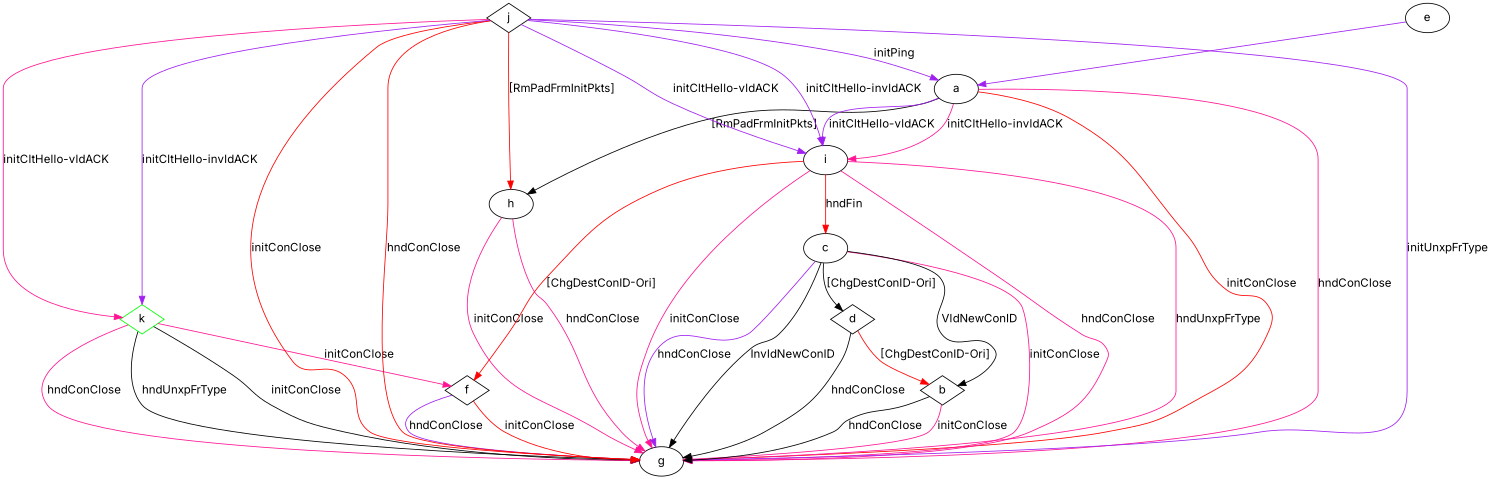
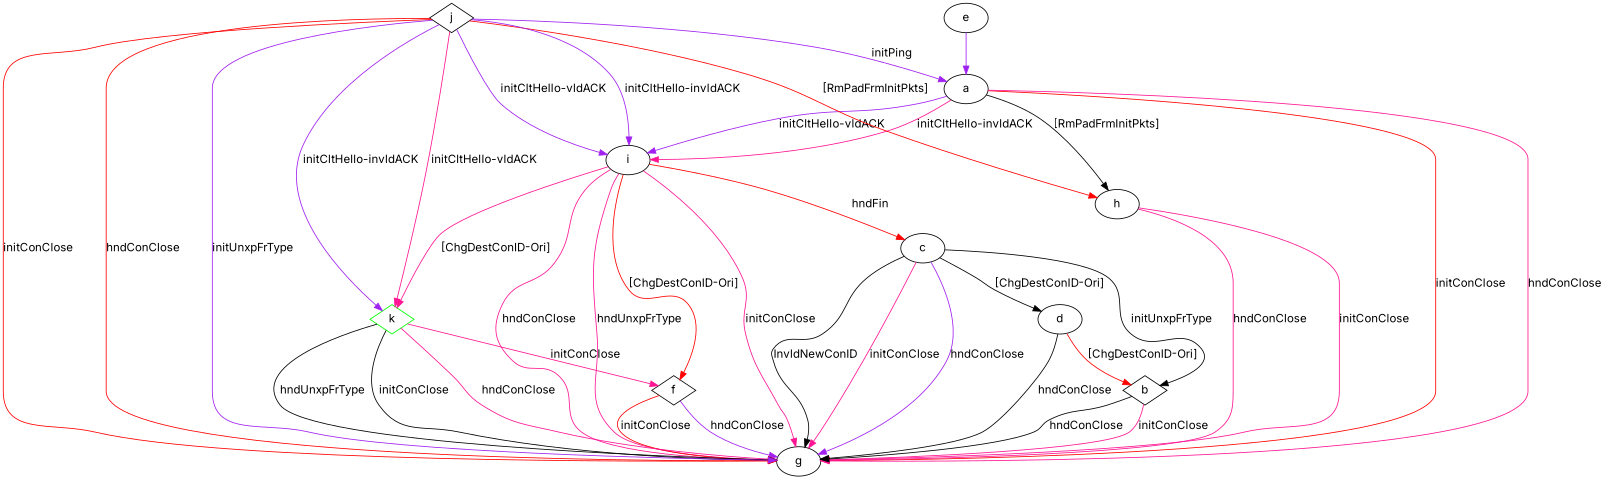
none -> (486, 209)
(853, 319) -> (1060, 319)
(981, 319) -> (1173, 319)
